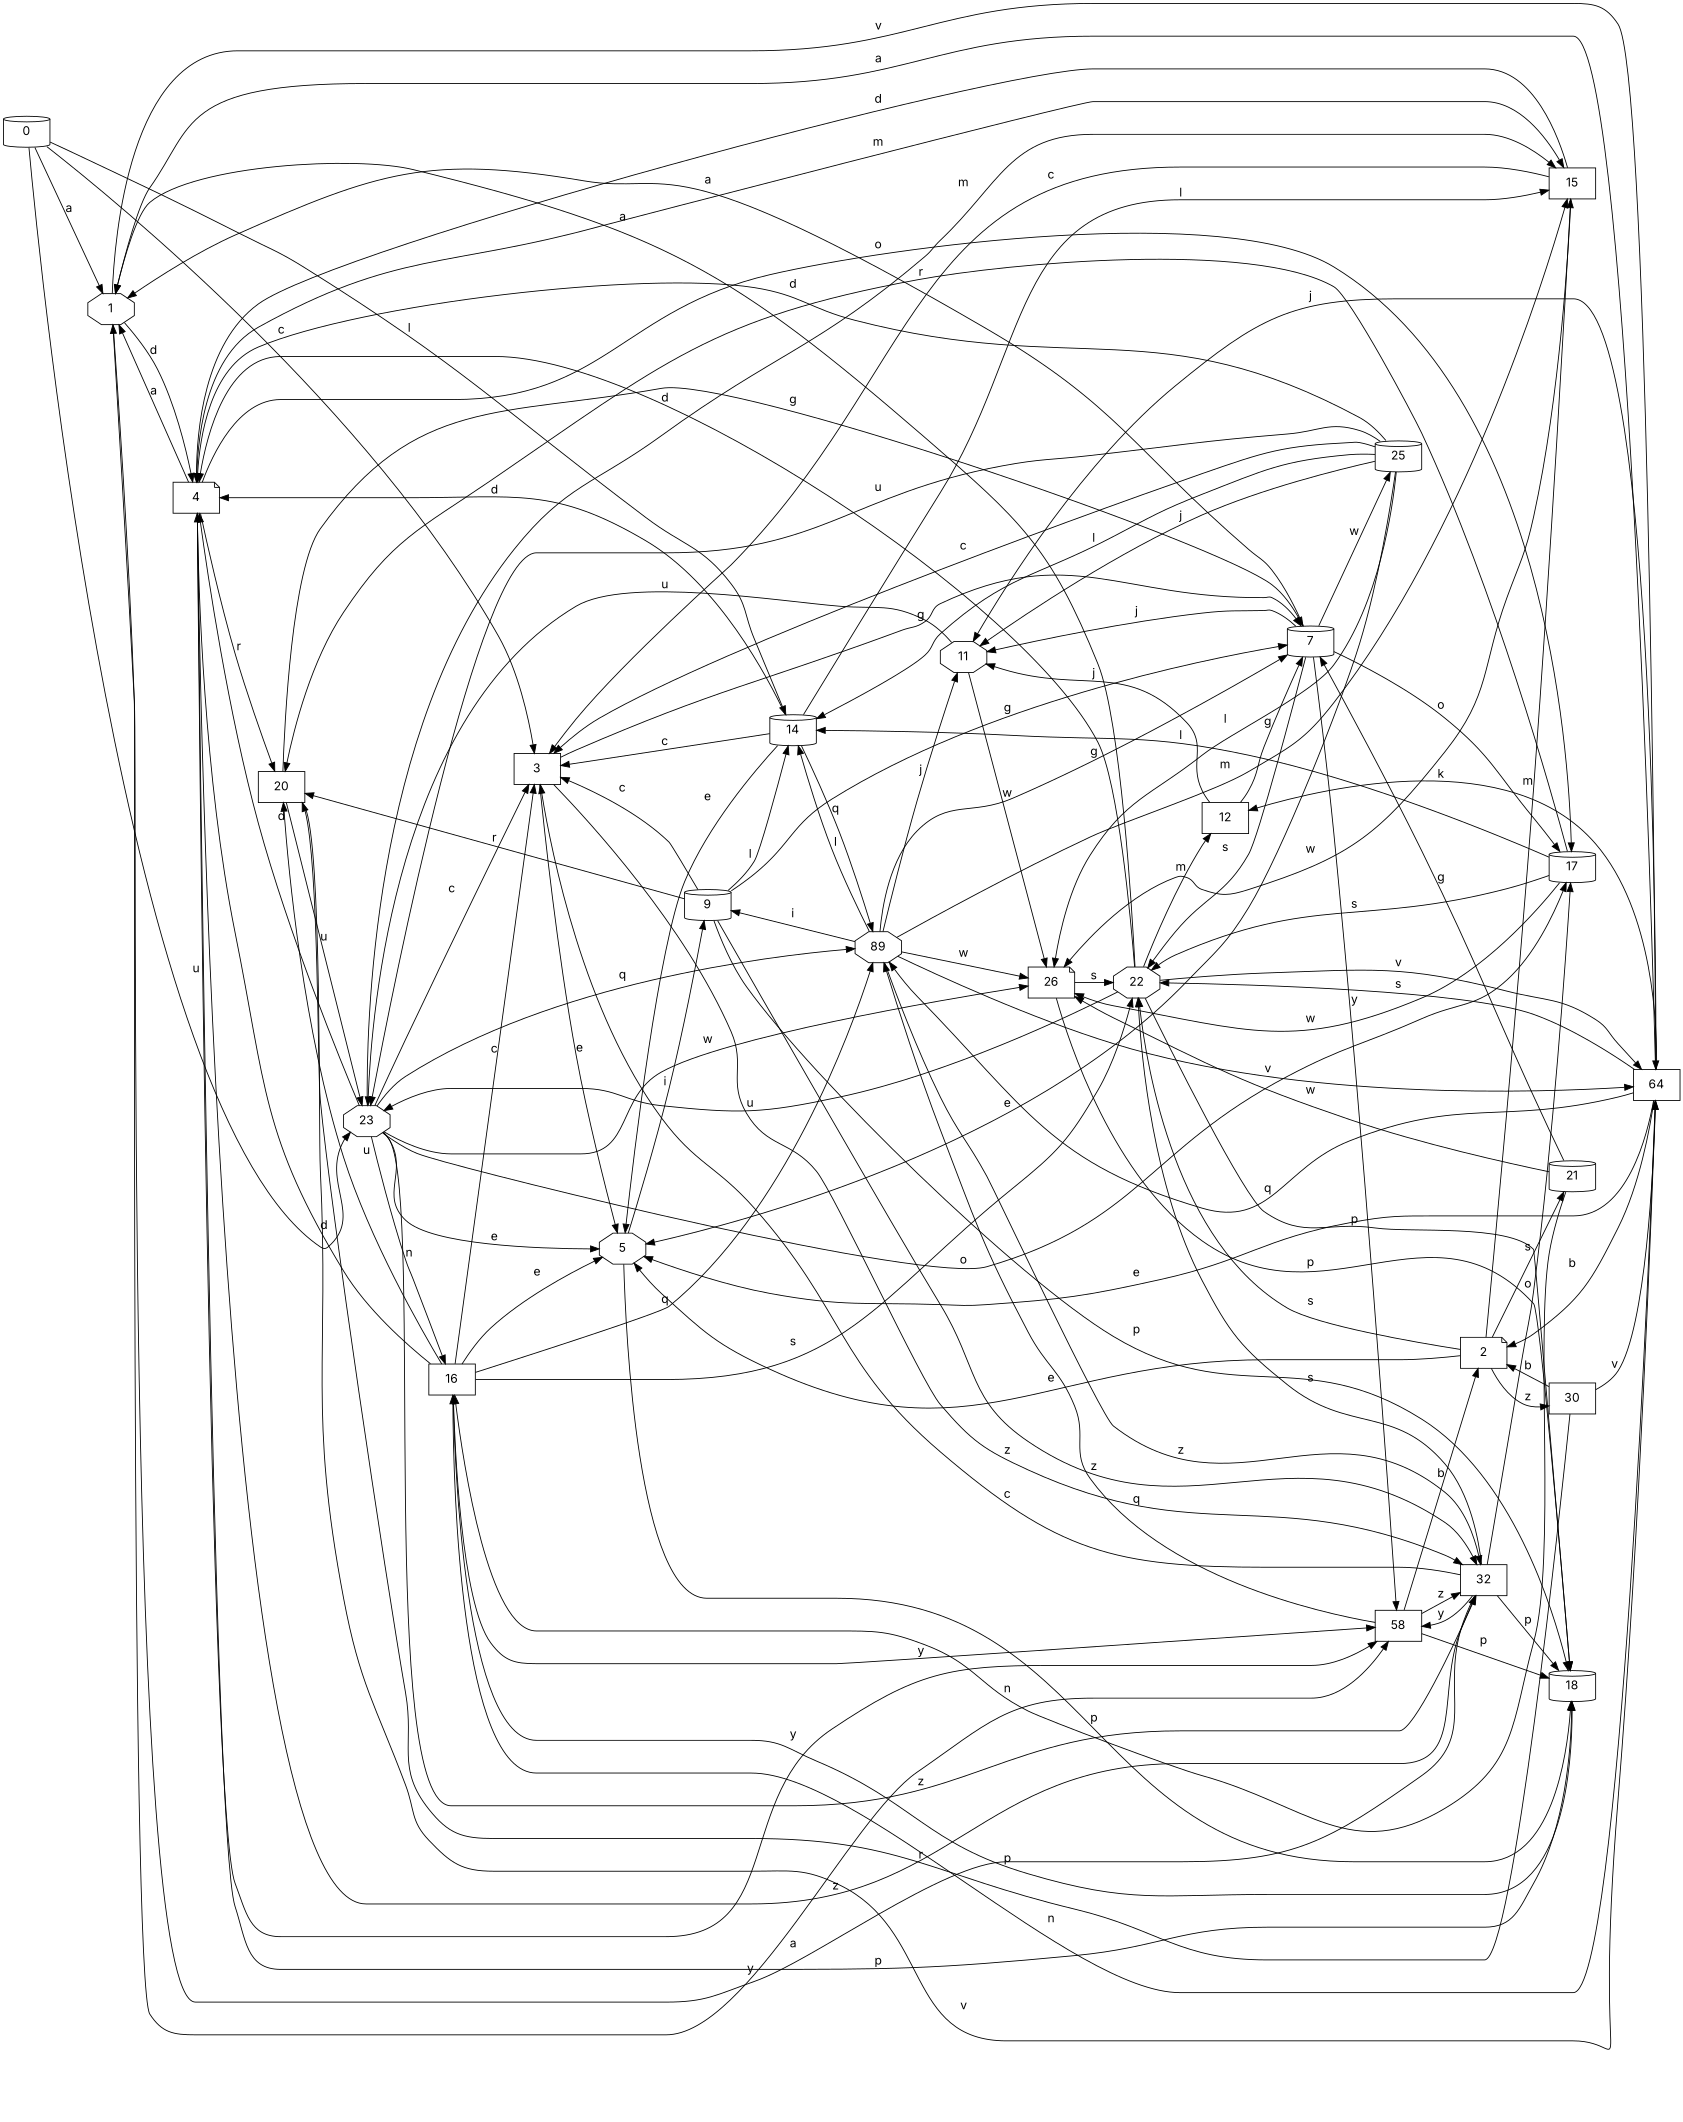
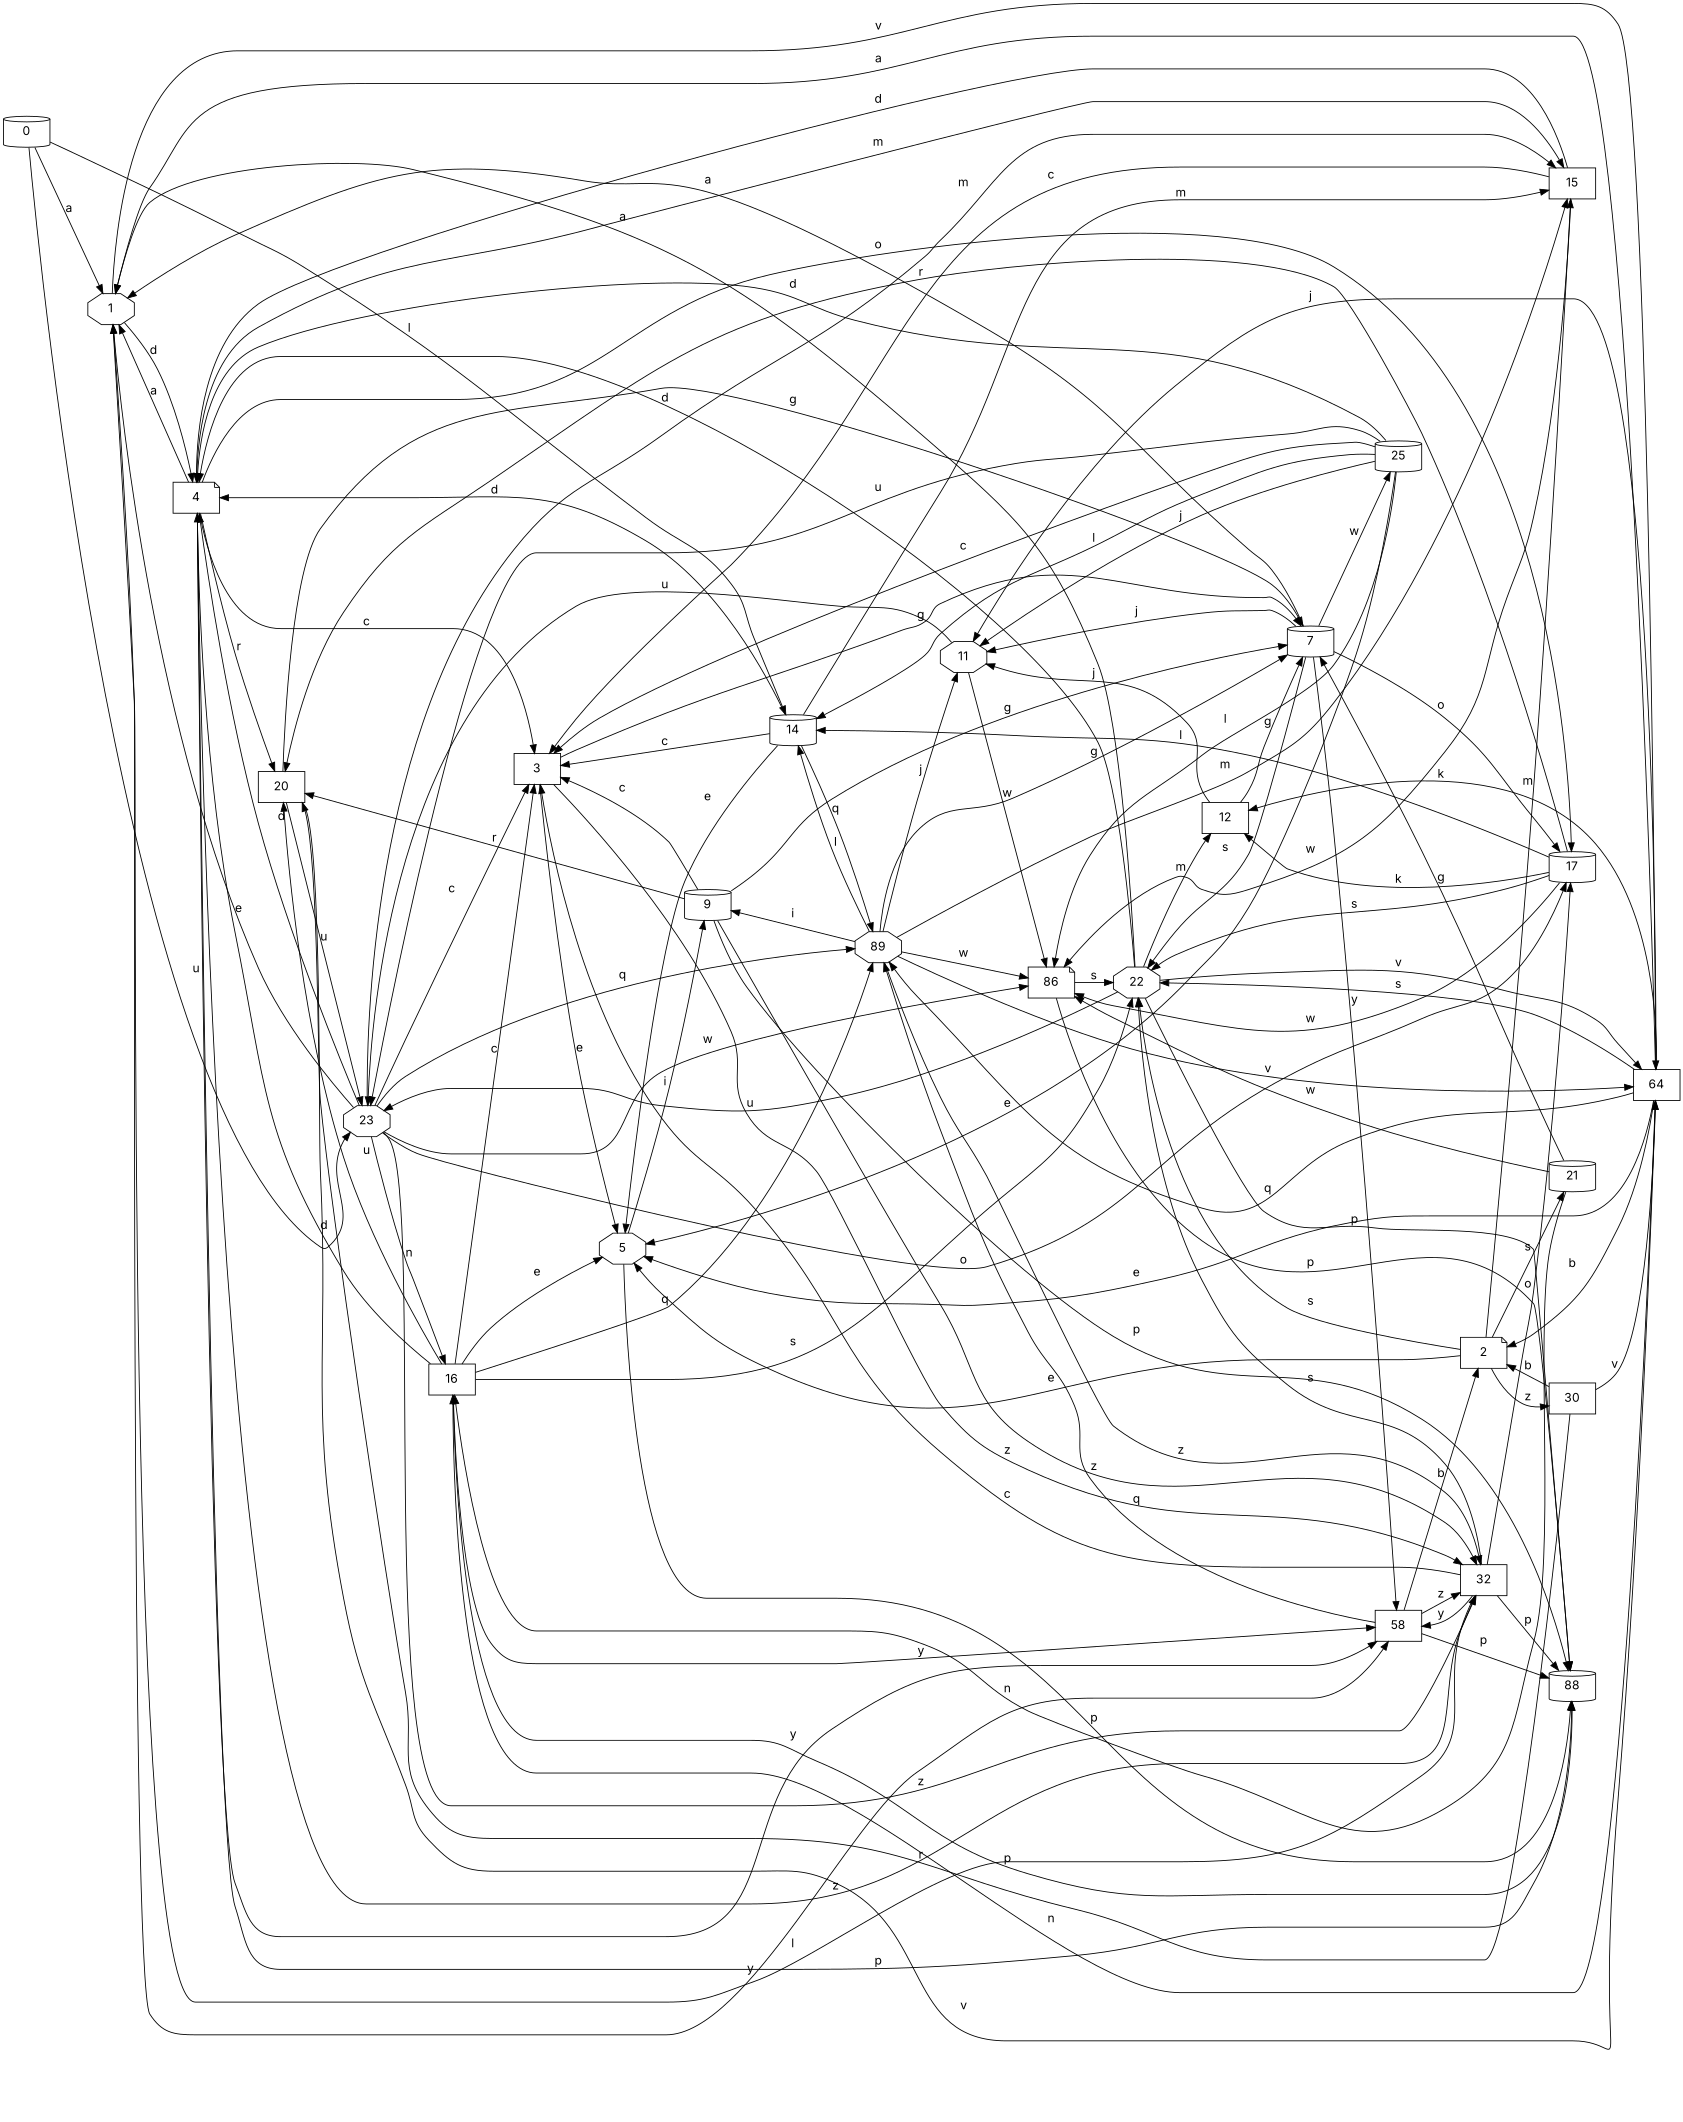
(1181, 193) -> (1181, 193)
(333, 414) -> (367, 629)
(766, 827) -> none
none -> (1394, 887)
(1051, 983) -> (1051, 983)
(449, 1237) -> (182, 739)
(1572, 1686) -> (1572, 1686)
(793, 1944) -> (793, 1944)
